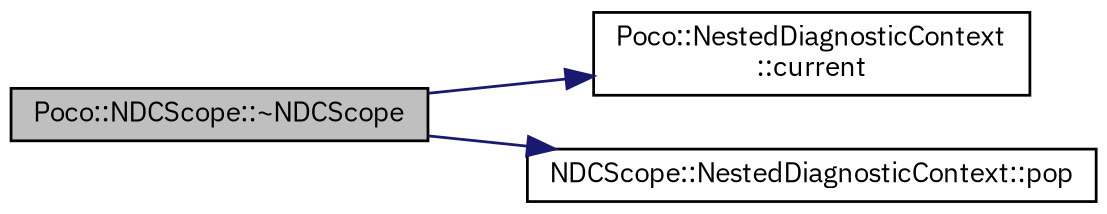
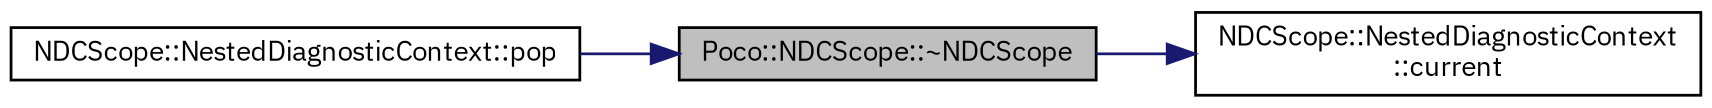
(812, 54) -> (1448, 54)
(478, 141) -> (616, 54)
